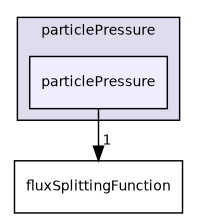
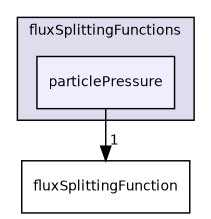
(99, 31) -> (106, 31)
